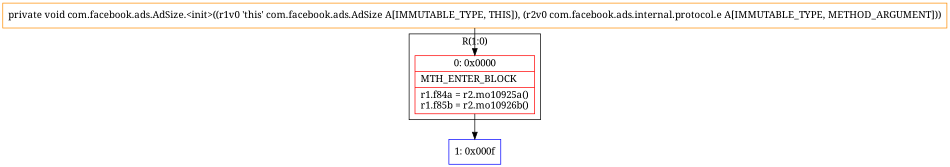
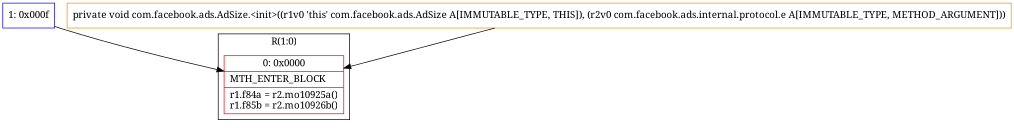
(475, 124) -> (135, 50)
